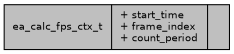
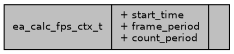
(158, 27) -> (160, 27)
